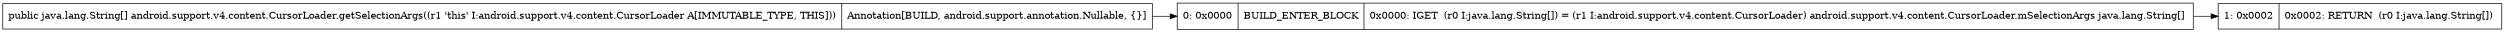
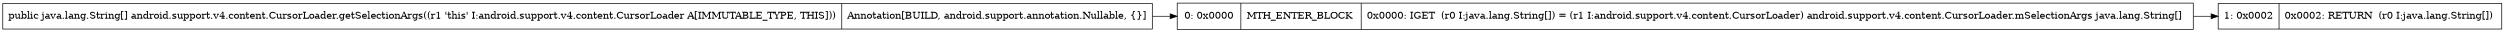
(1301, 16) -> (1300, 16)
